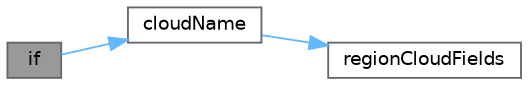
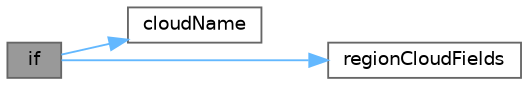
(286, 39) -> (185, 60)
